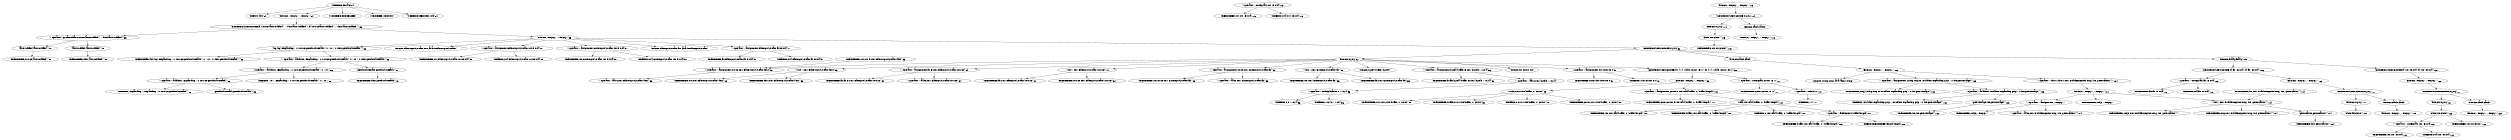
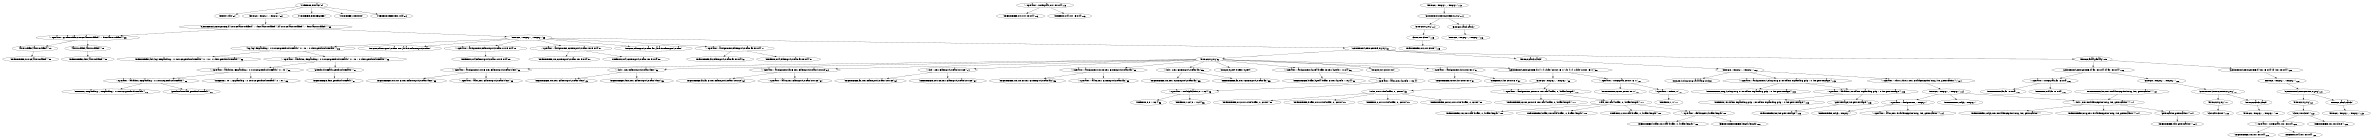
(446, 59) -> none
(808, 65) -> (447, 75)
